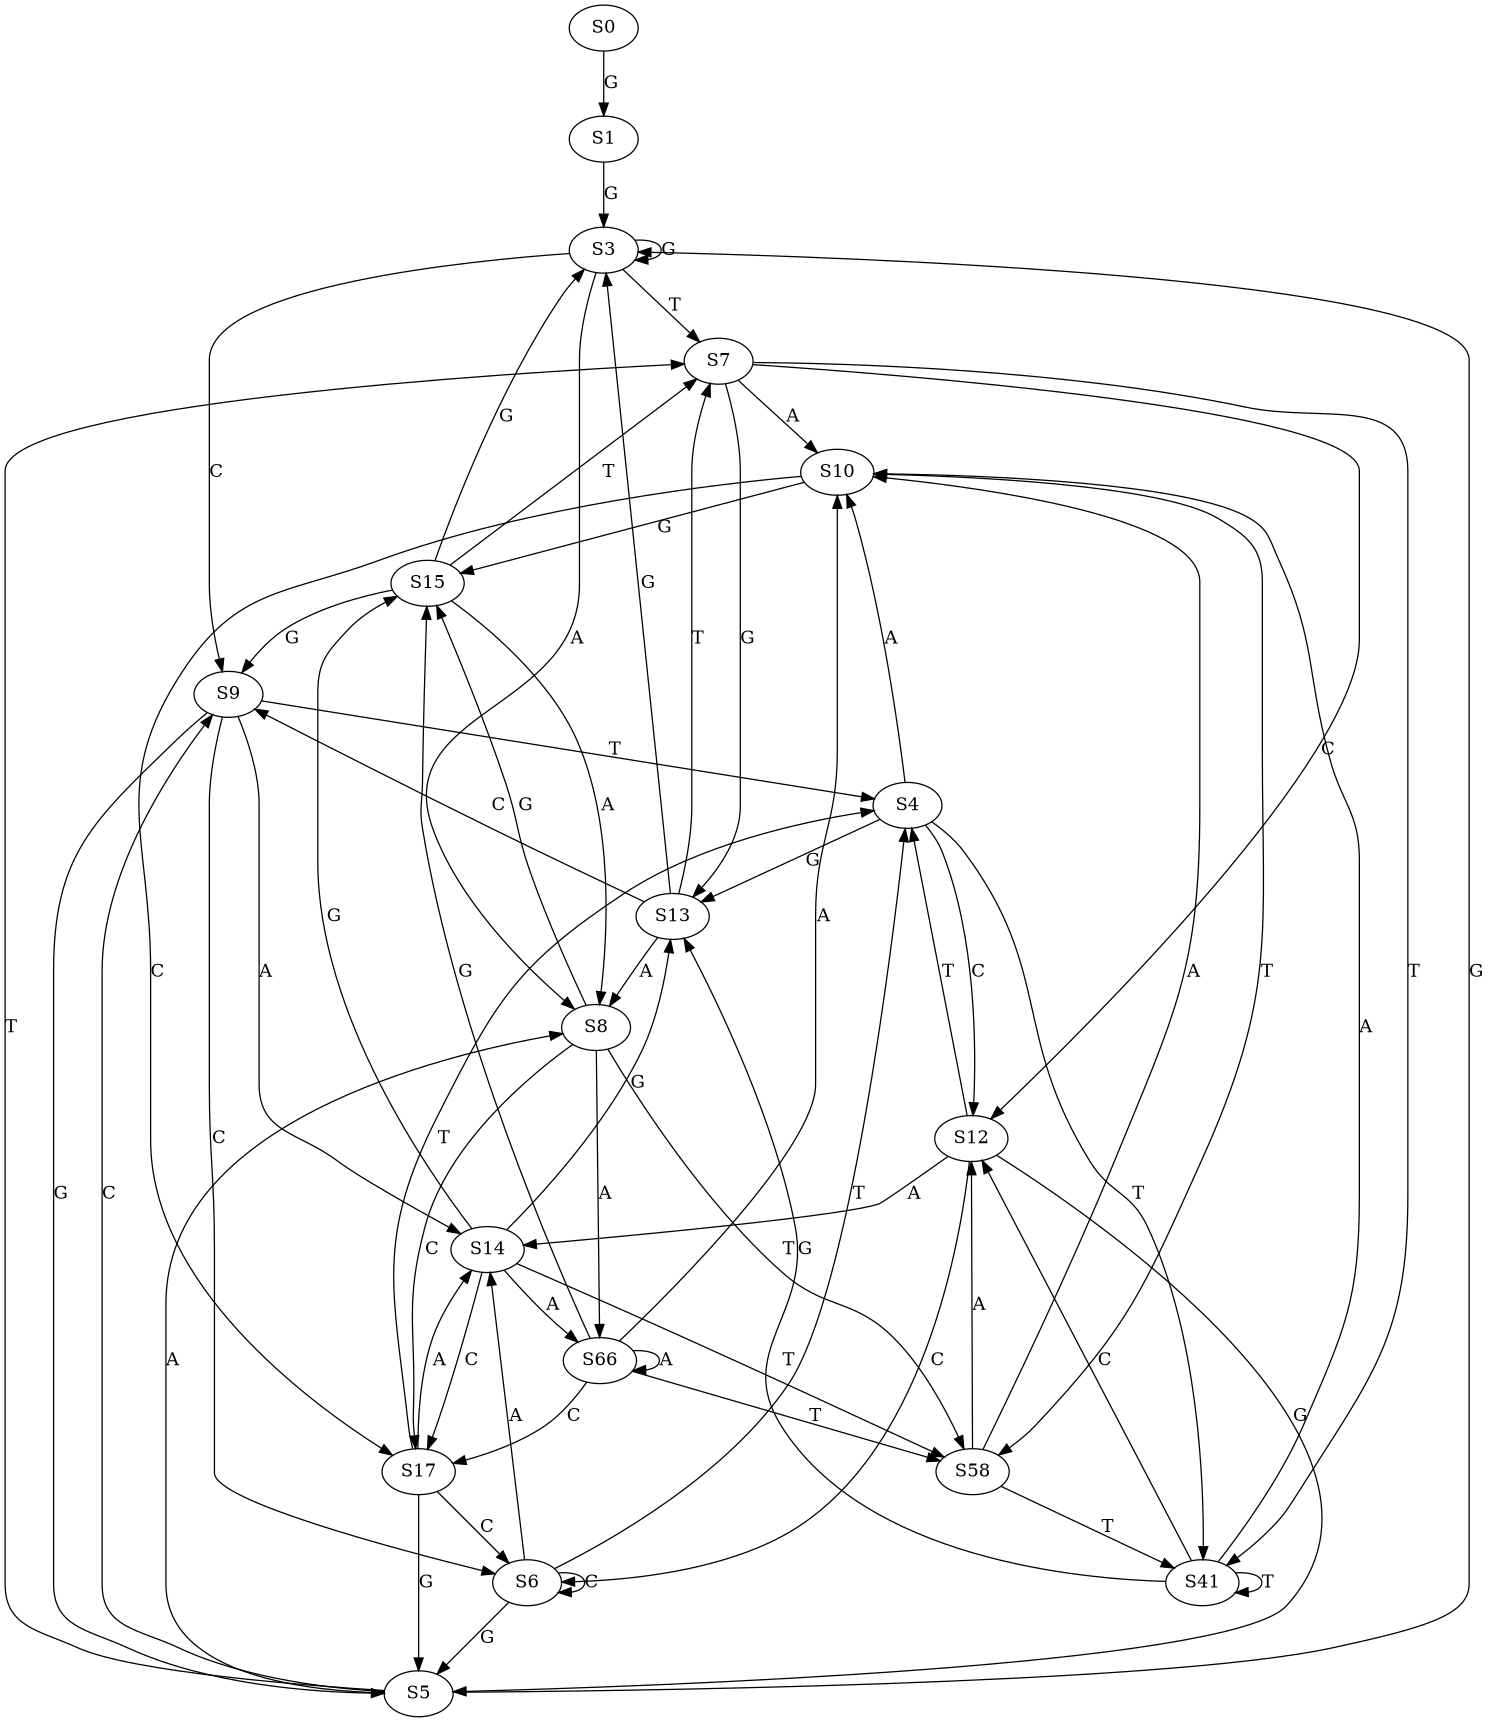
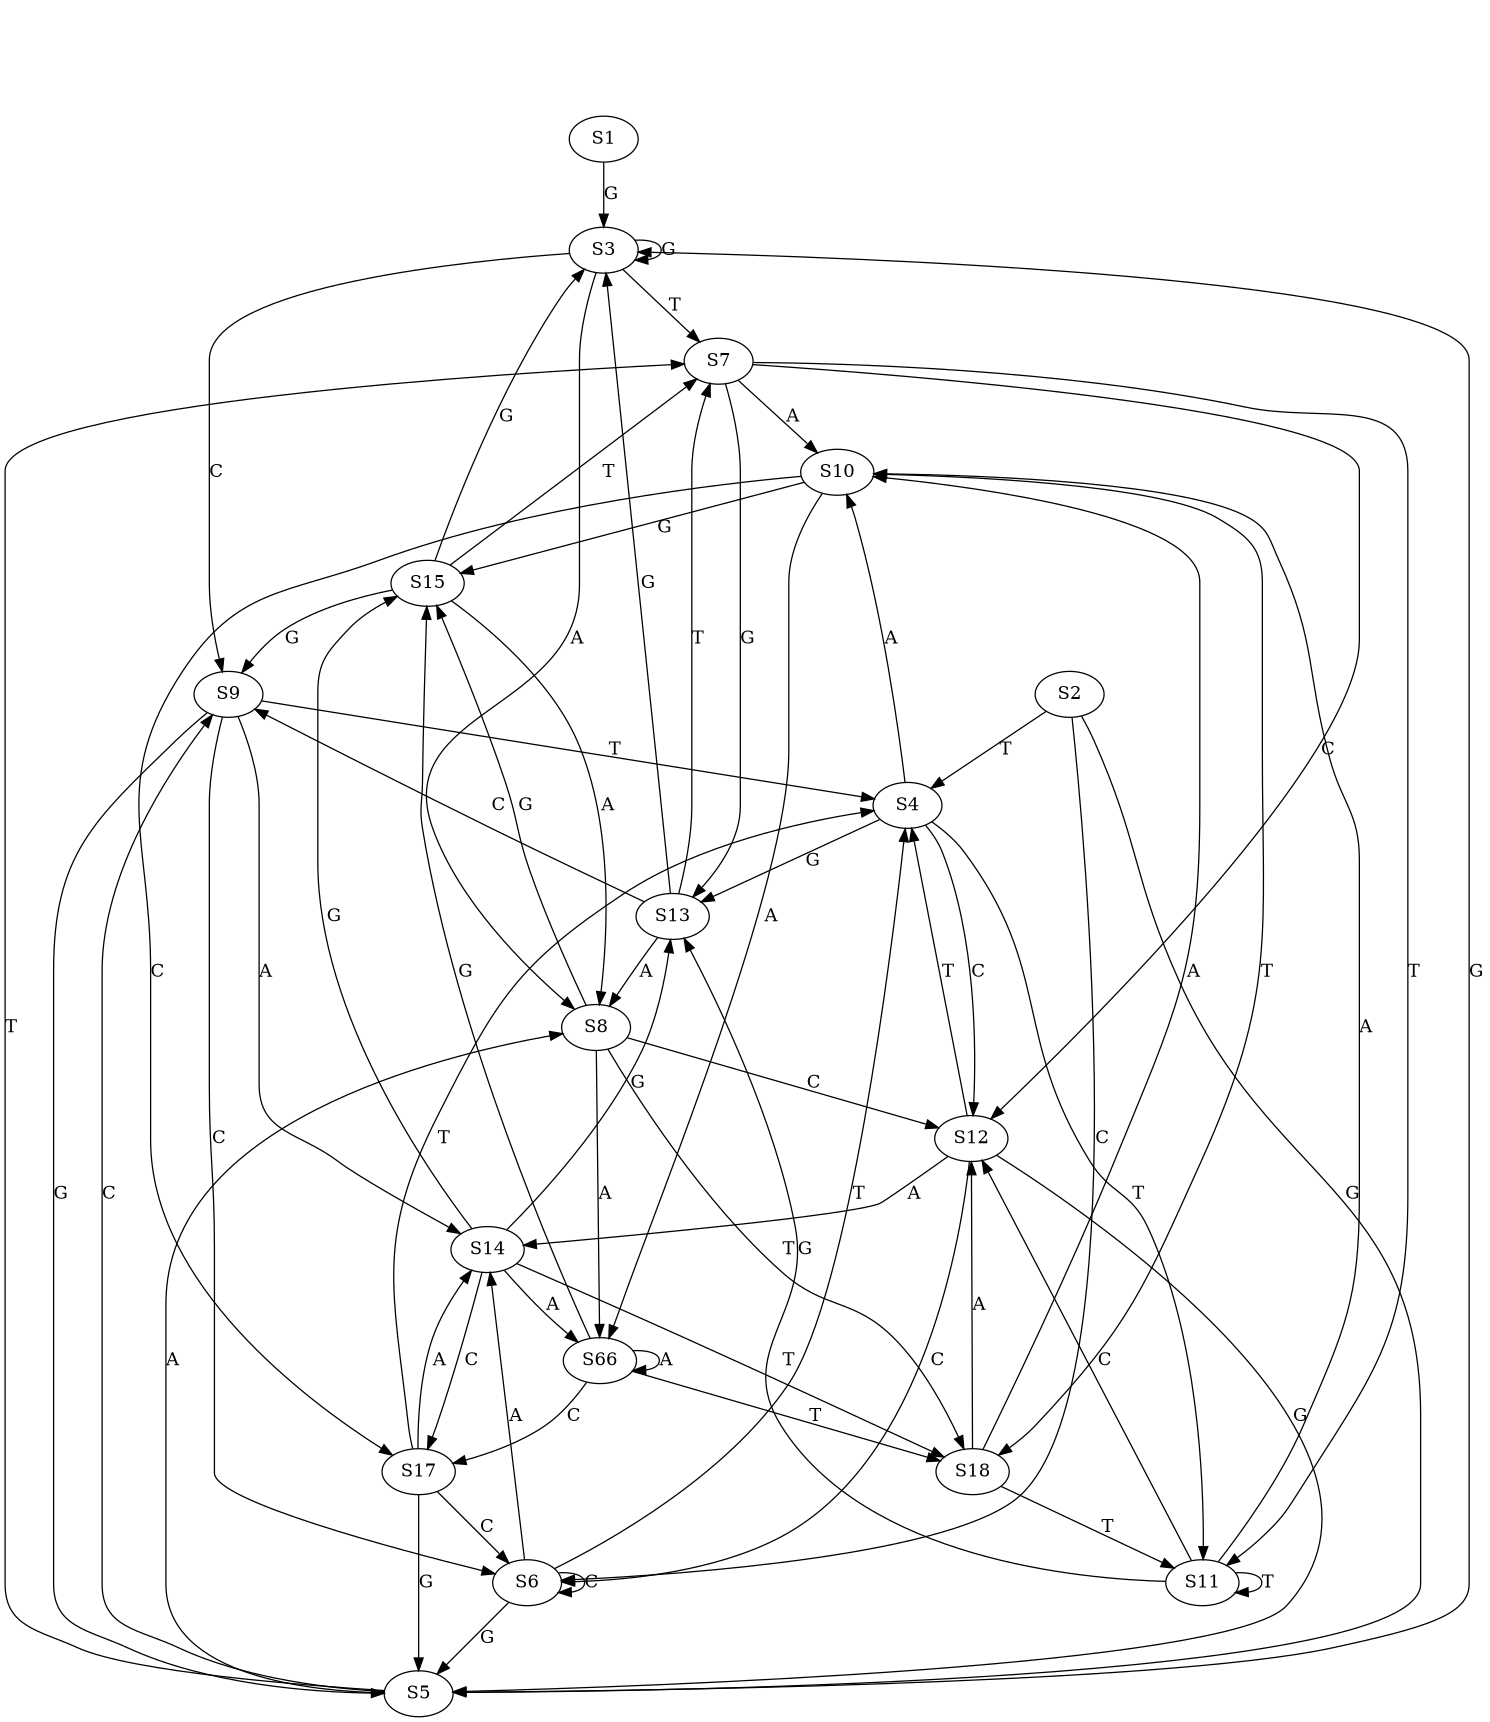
(604, 28) -> none
none -> (1070, 694)
(816, 959) -> (757, 917)
(434, 1203) -> (777, 1081)
(973, 1472) -> (973, 1472)
(1202, 1583) -> (1202, 1583)
